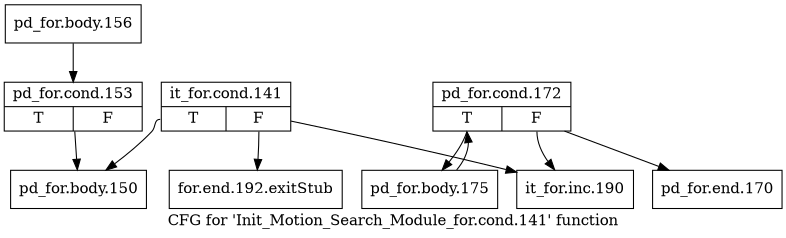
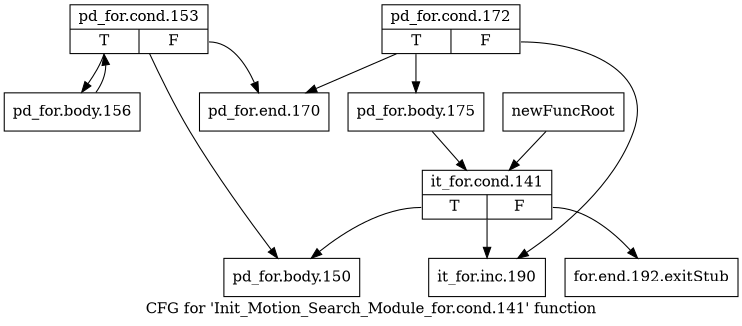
none -> (237, 56)
none -> (97, 69)
none -> (563, 112)
(467, 153) -> (446, 147)
